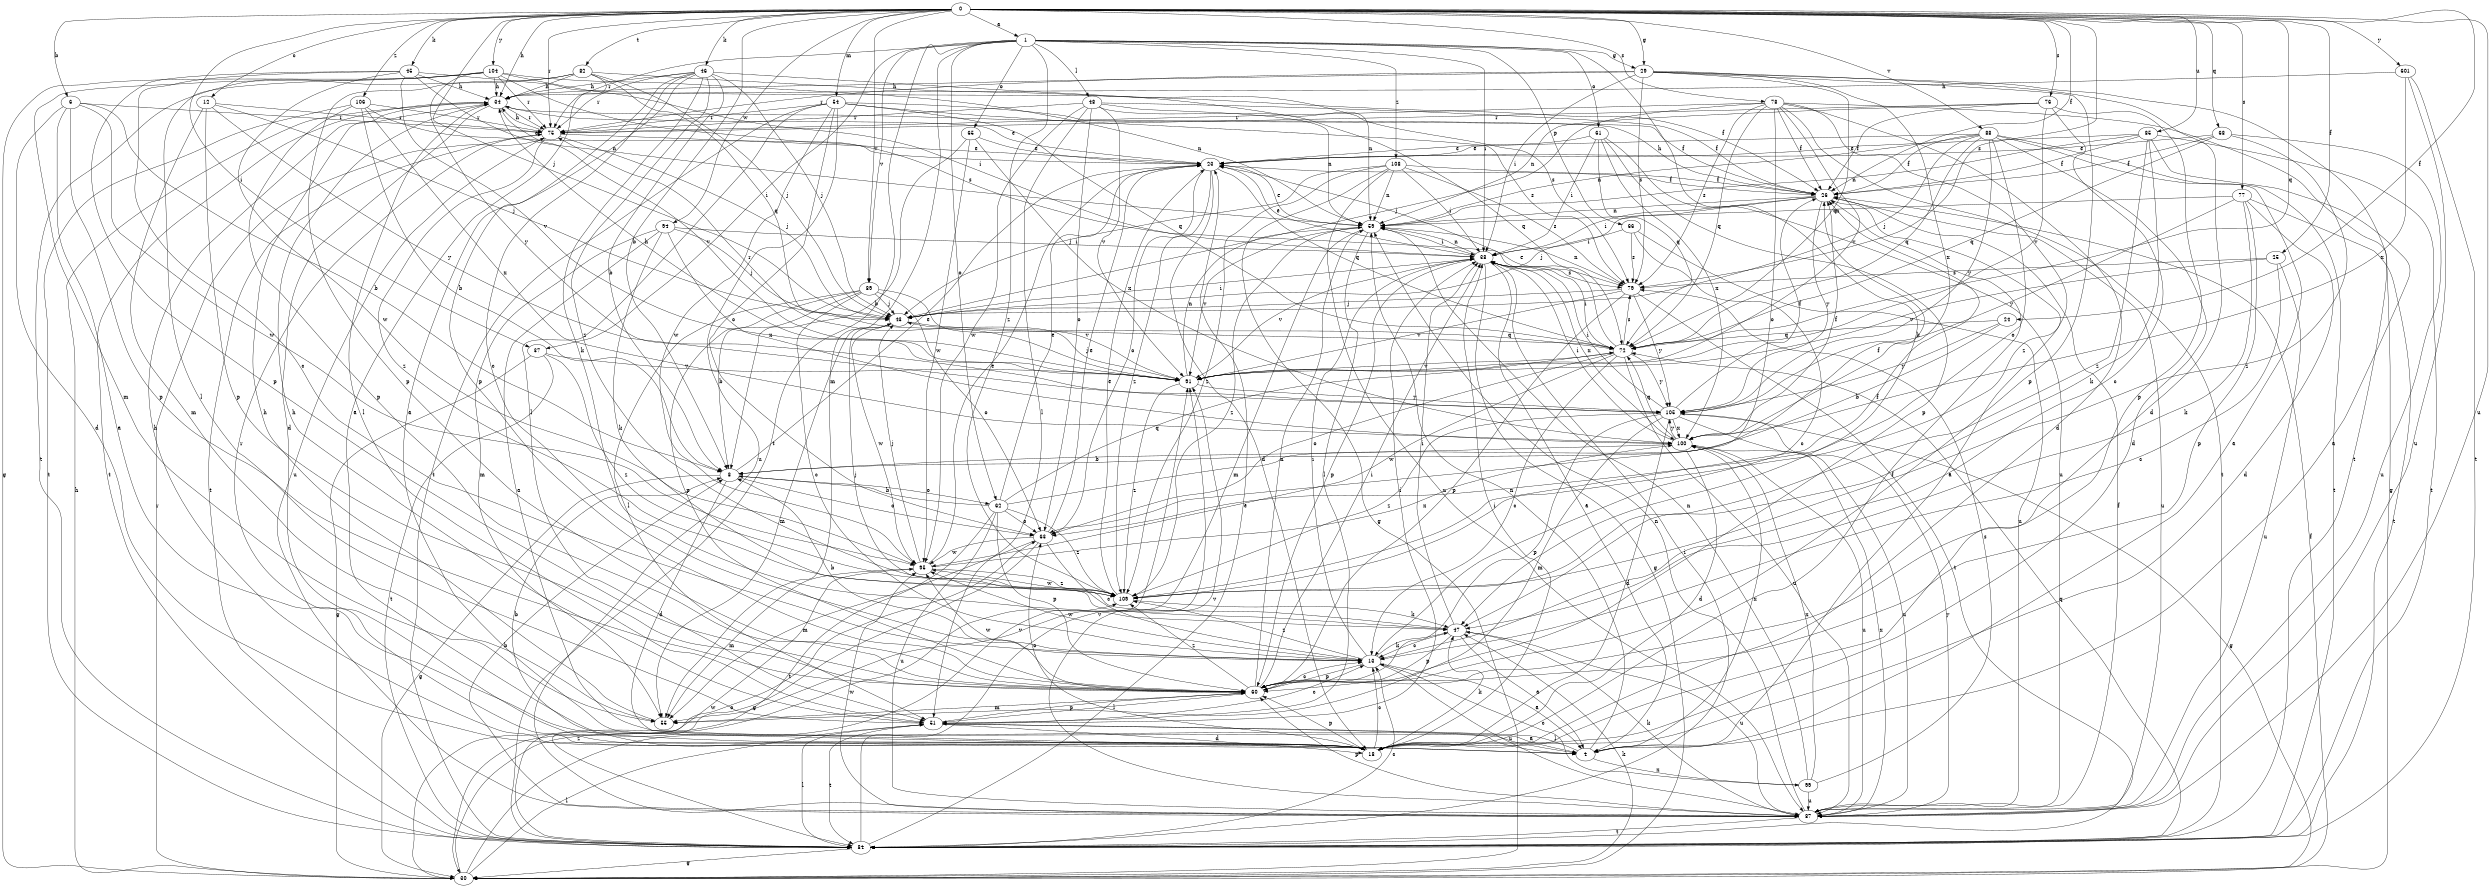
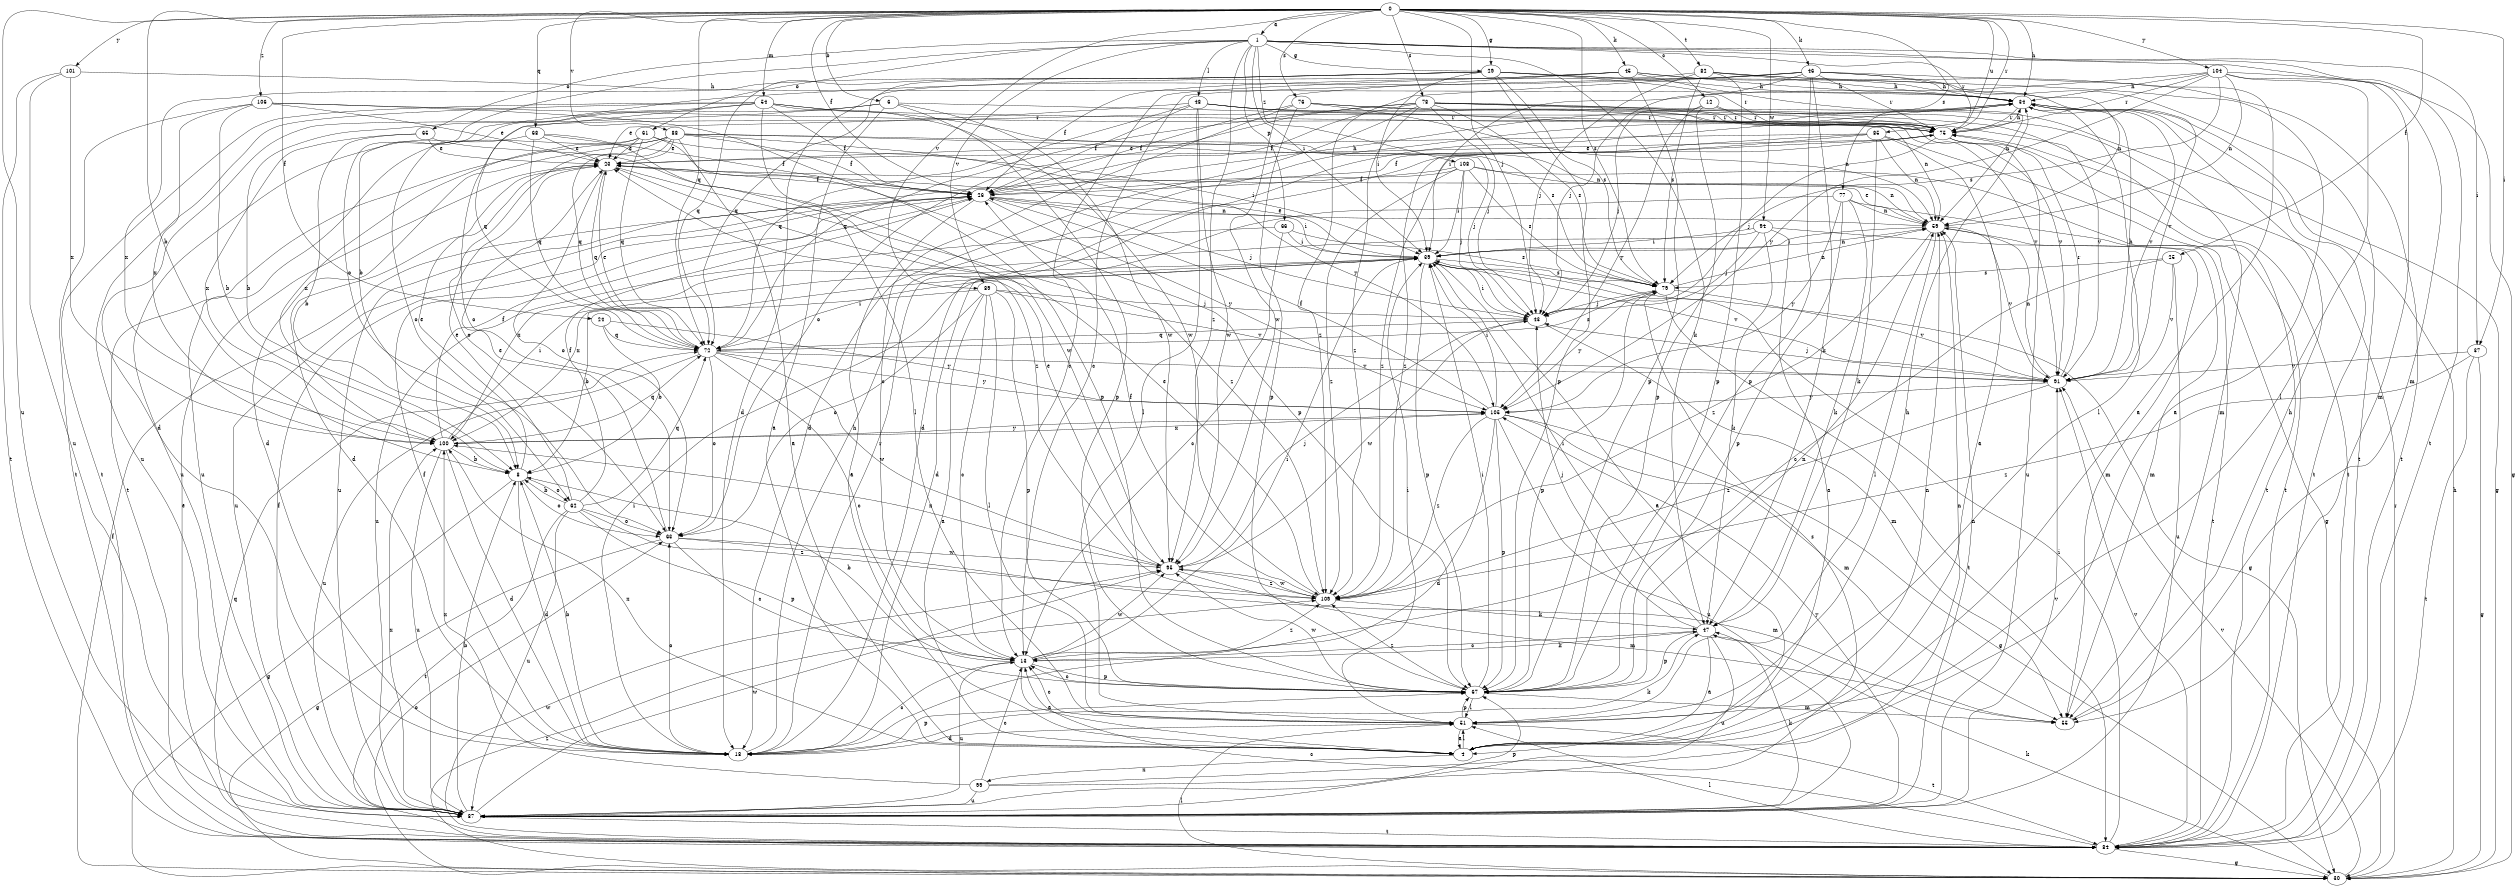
(2405, 71) -> (71, 71)
(1483, 258) -> (1427, 258)
(1255, 692) -> (1475, 692)
none -> (1006, 699)
